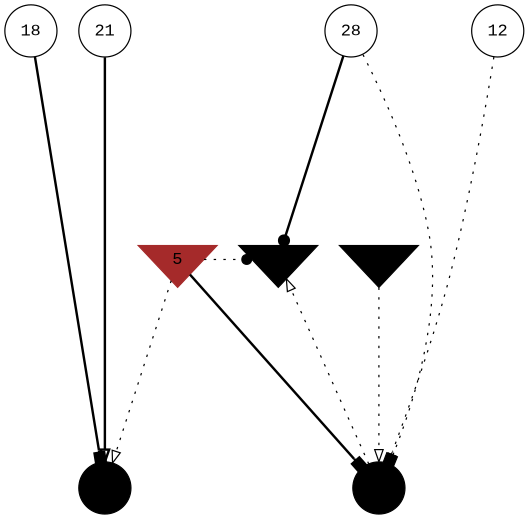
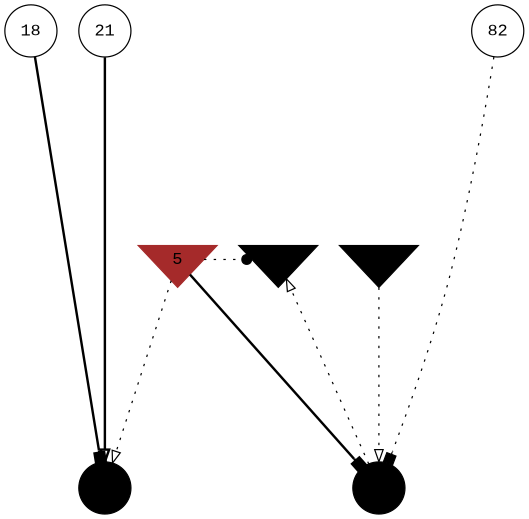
(351, 31) -> none
(498, 31) -> (498, 31)
